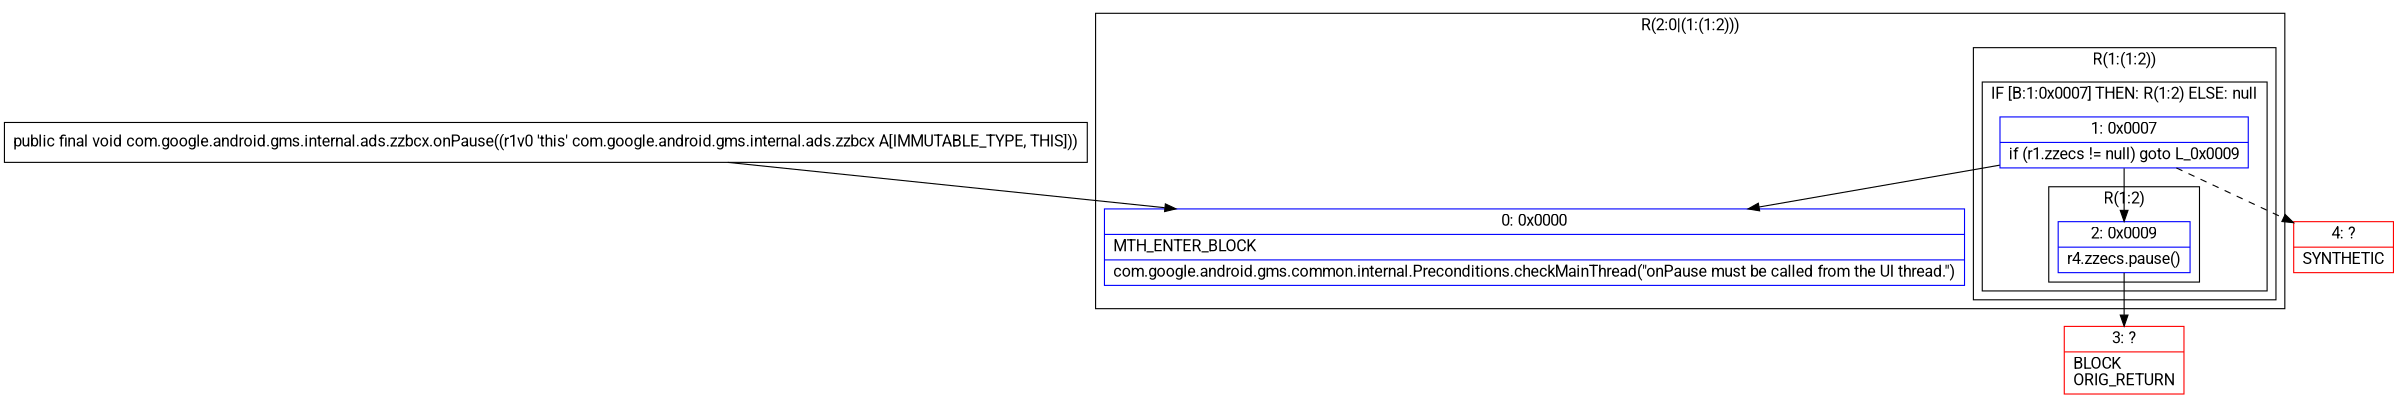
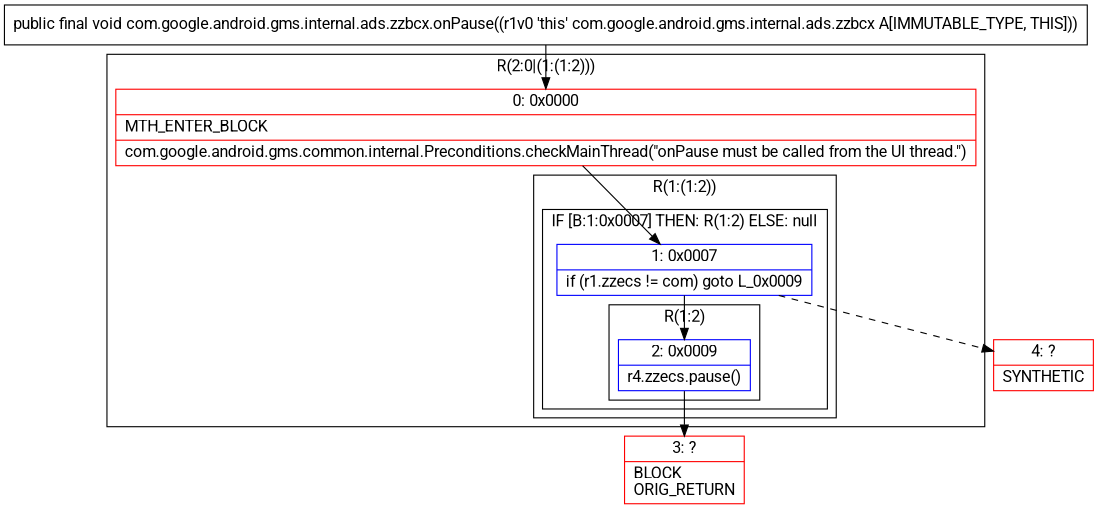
(2124, 155) -> (684, 282)
(1879, 186) -> (617, 201)
(1534, 247) -> (546, 127)
